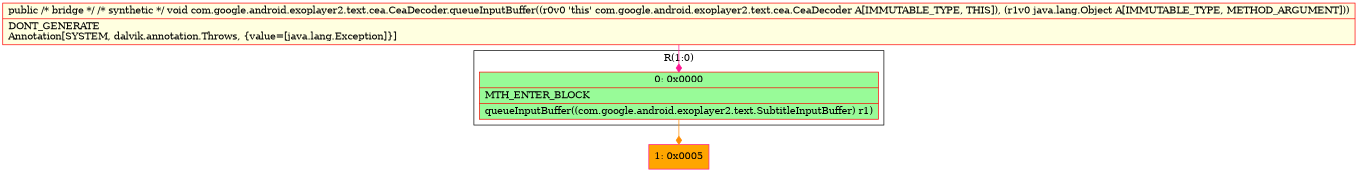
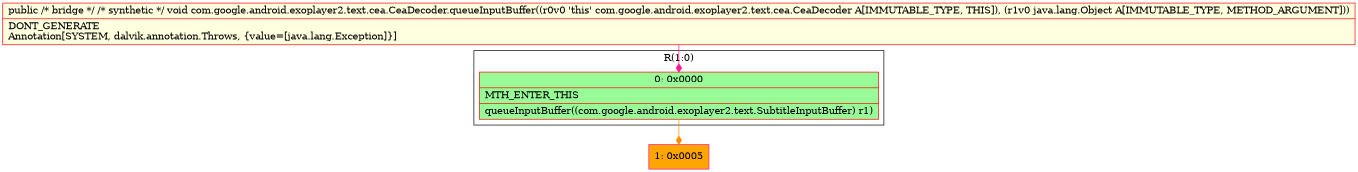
(537, 95) -> (532, 95)
